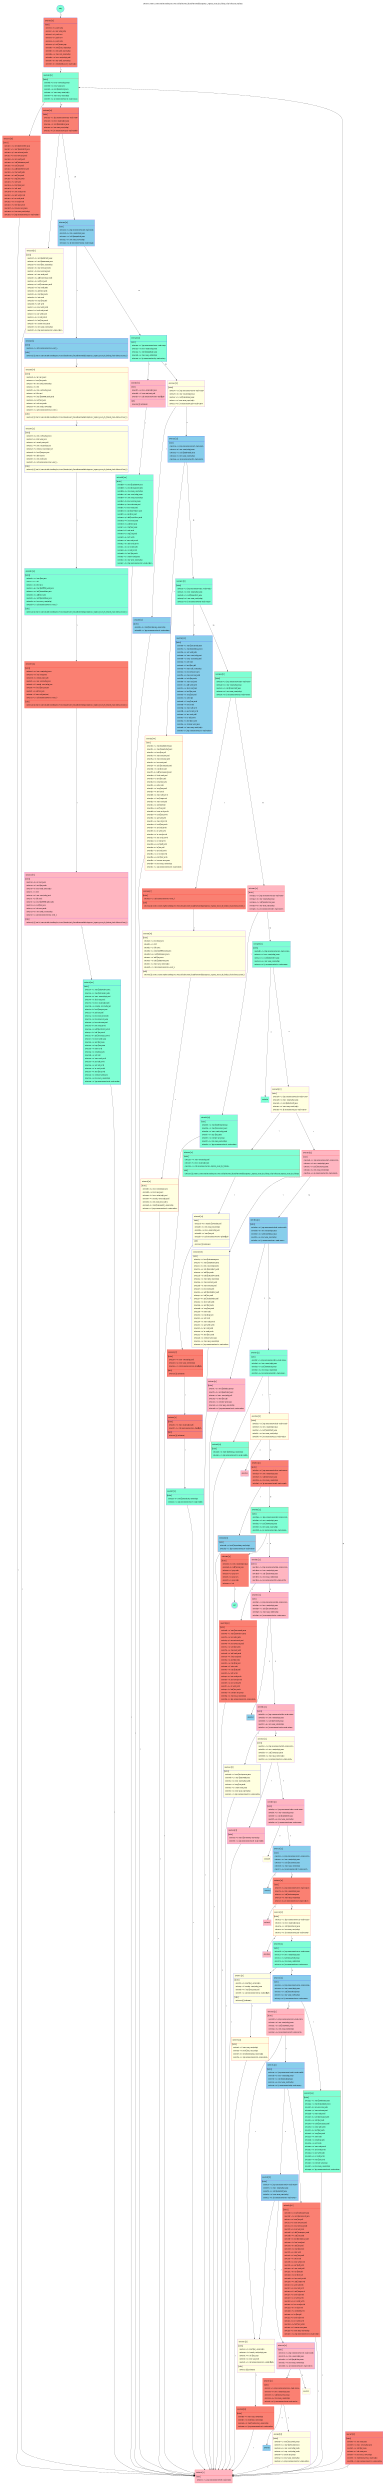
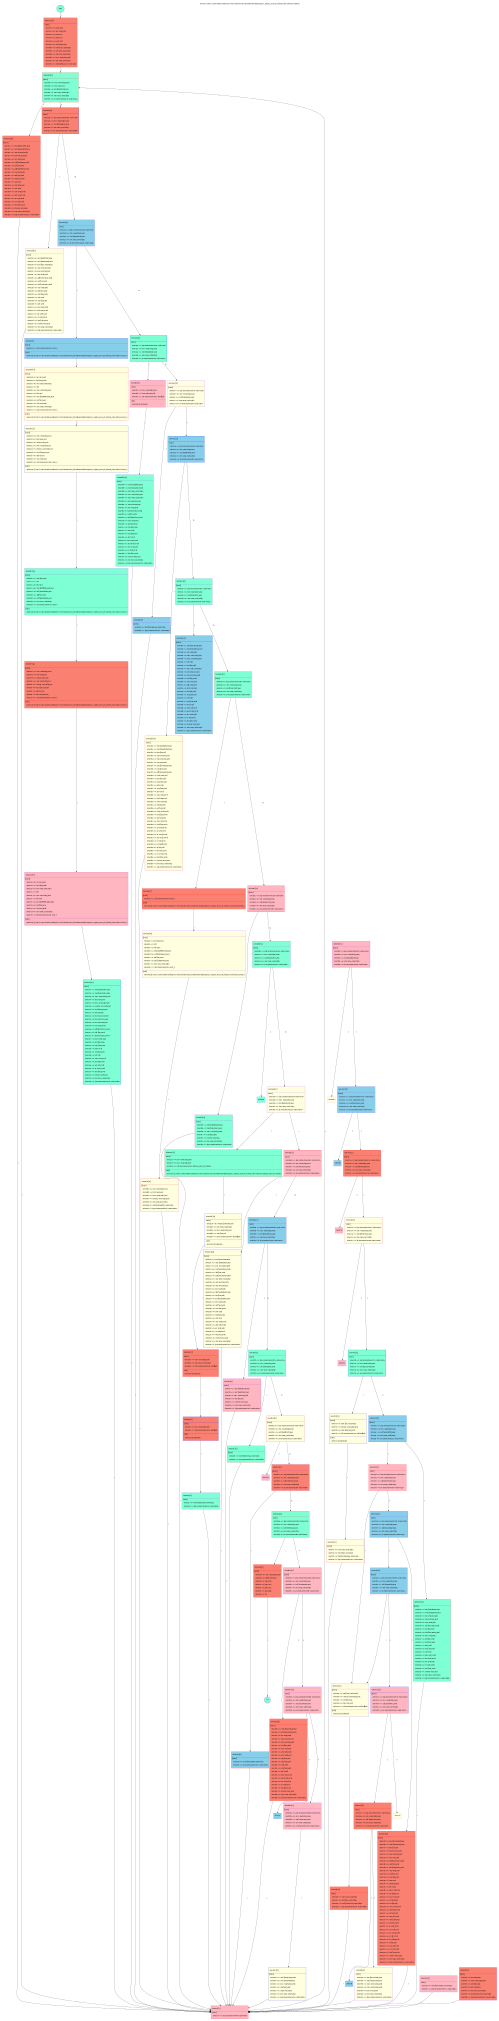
(275, 1749) -> none
